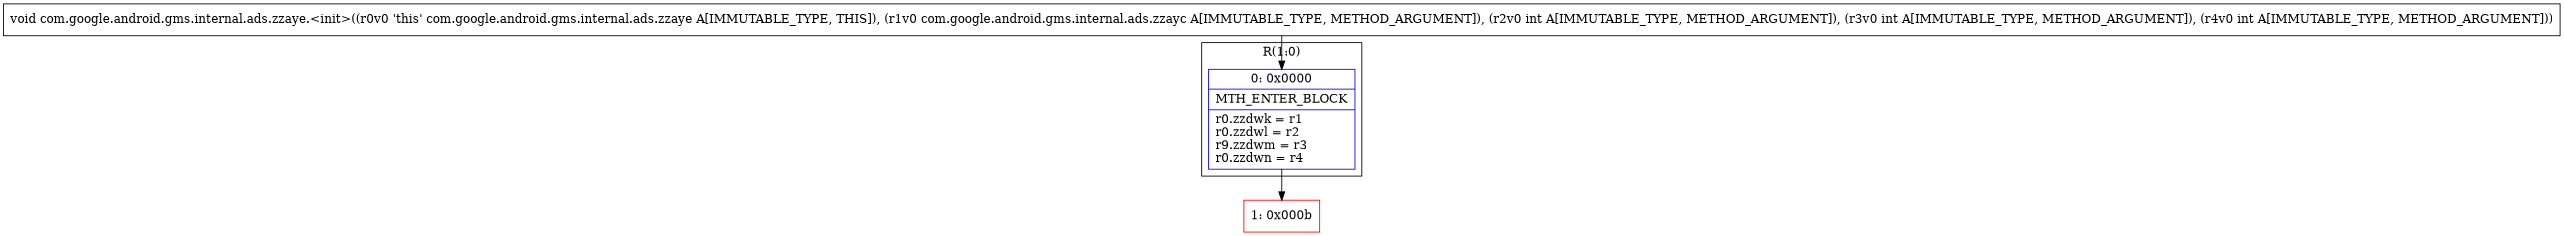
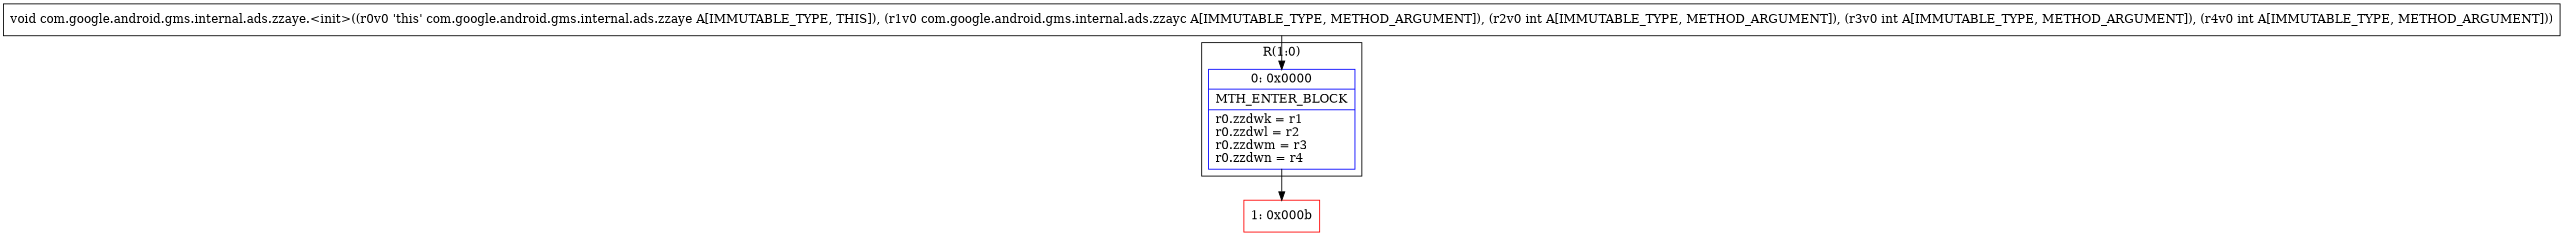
(1262, 146) -> (1262, 146)
